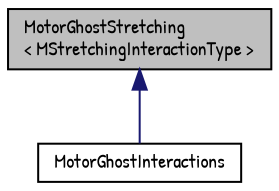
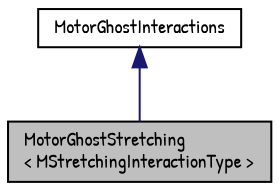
(140, 117) -> (140, 95)
